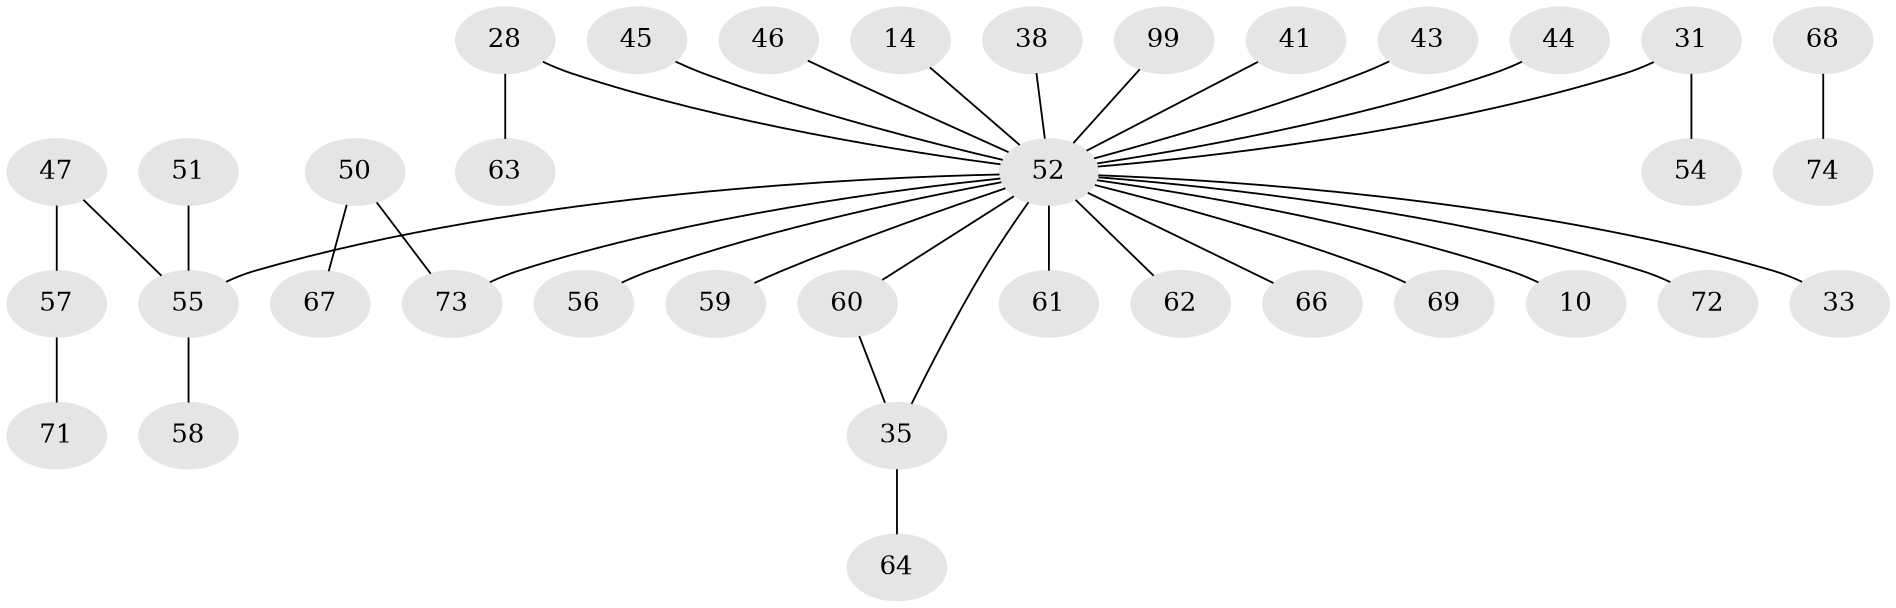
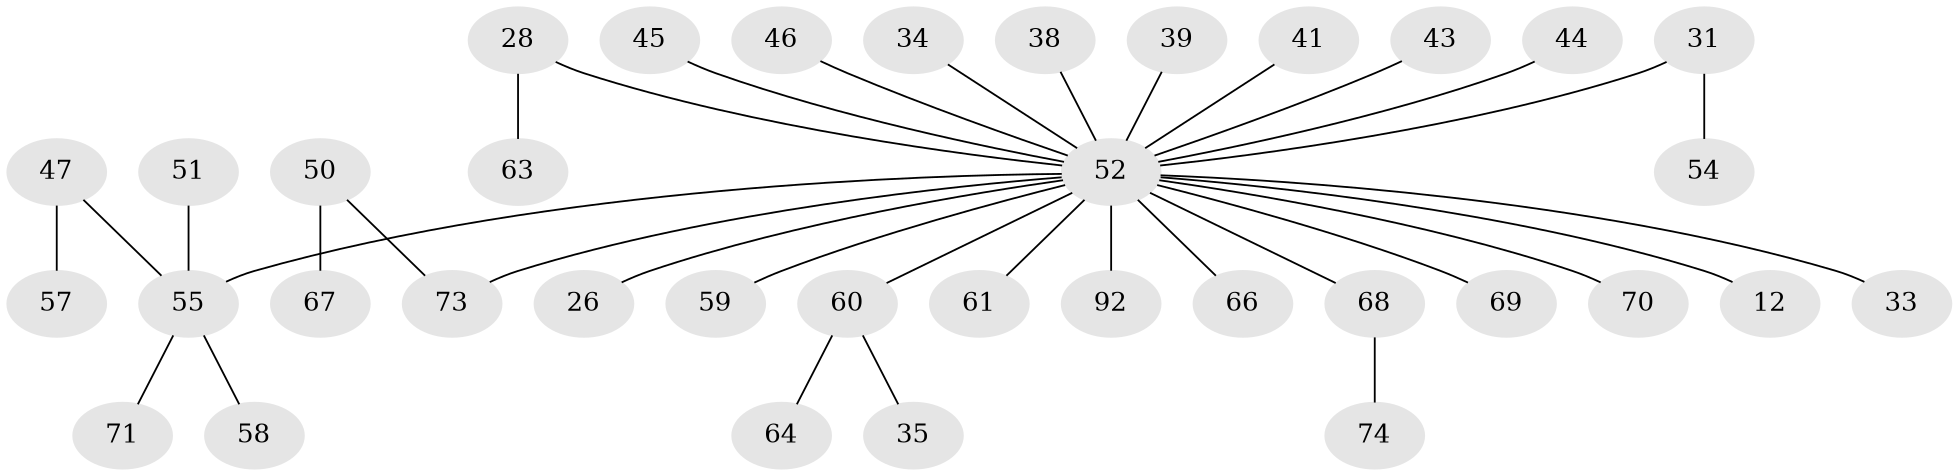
(901, 40) -> (913, 40)
(1164, 40) -> (1177, 40)
(966, 301) -> (1243, 238)
(584, 304) -> (584, 304)
(1181, 304) -> (1111, 304)
(1576, 304) -> (1638, 304)
(1708, 304) -> (1770, 304)
(57, 370) -> (156, 370)
(897, 502) -> (815, 370)
